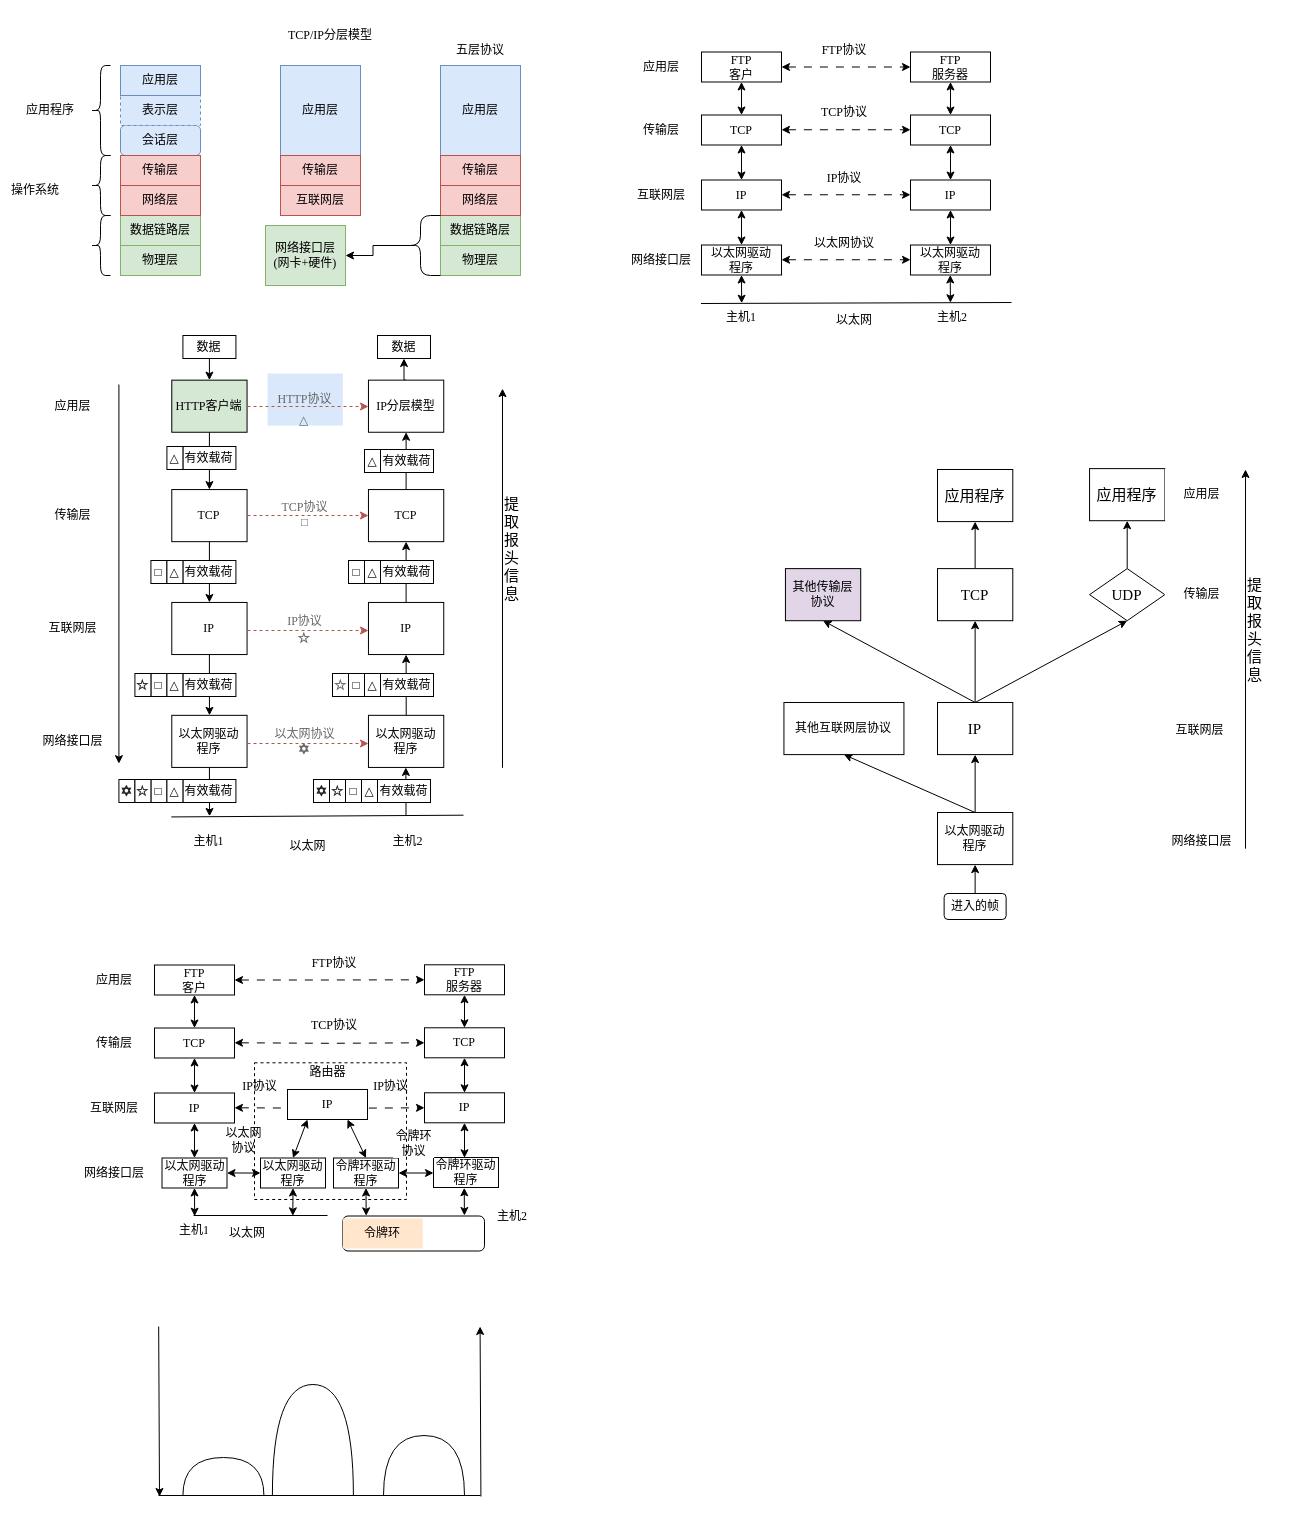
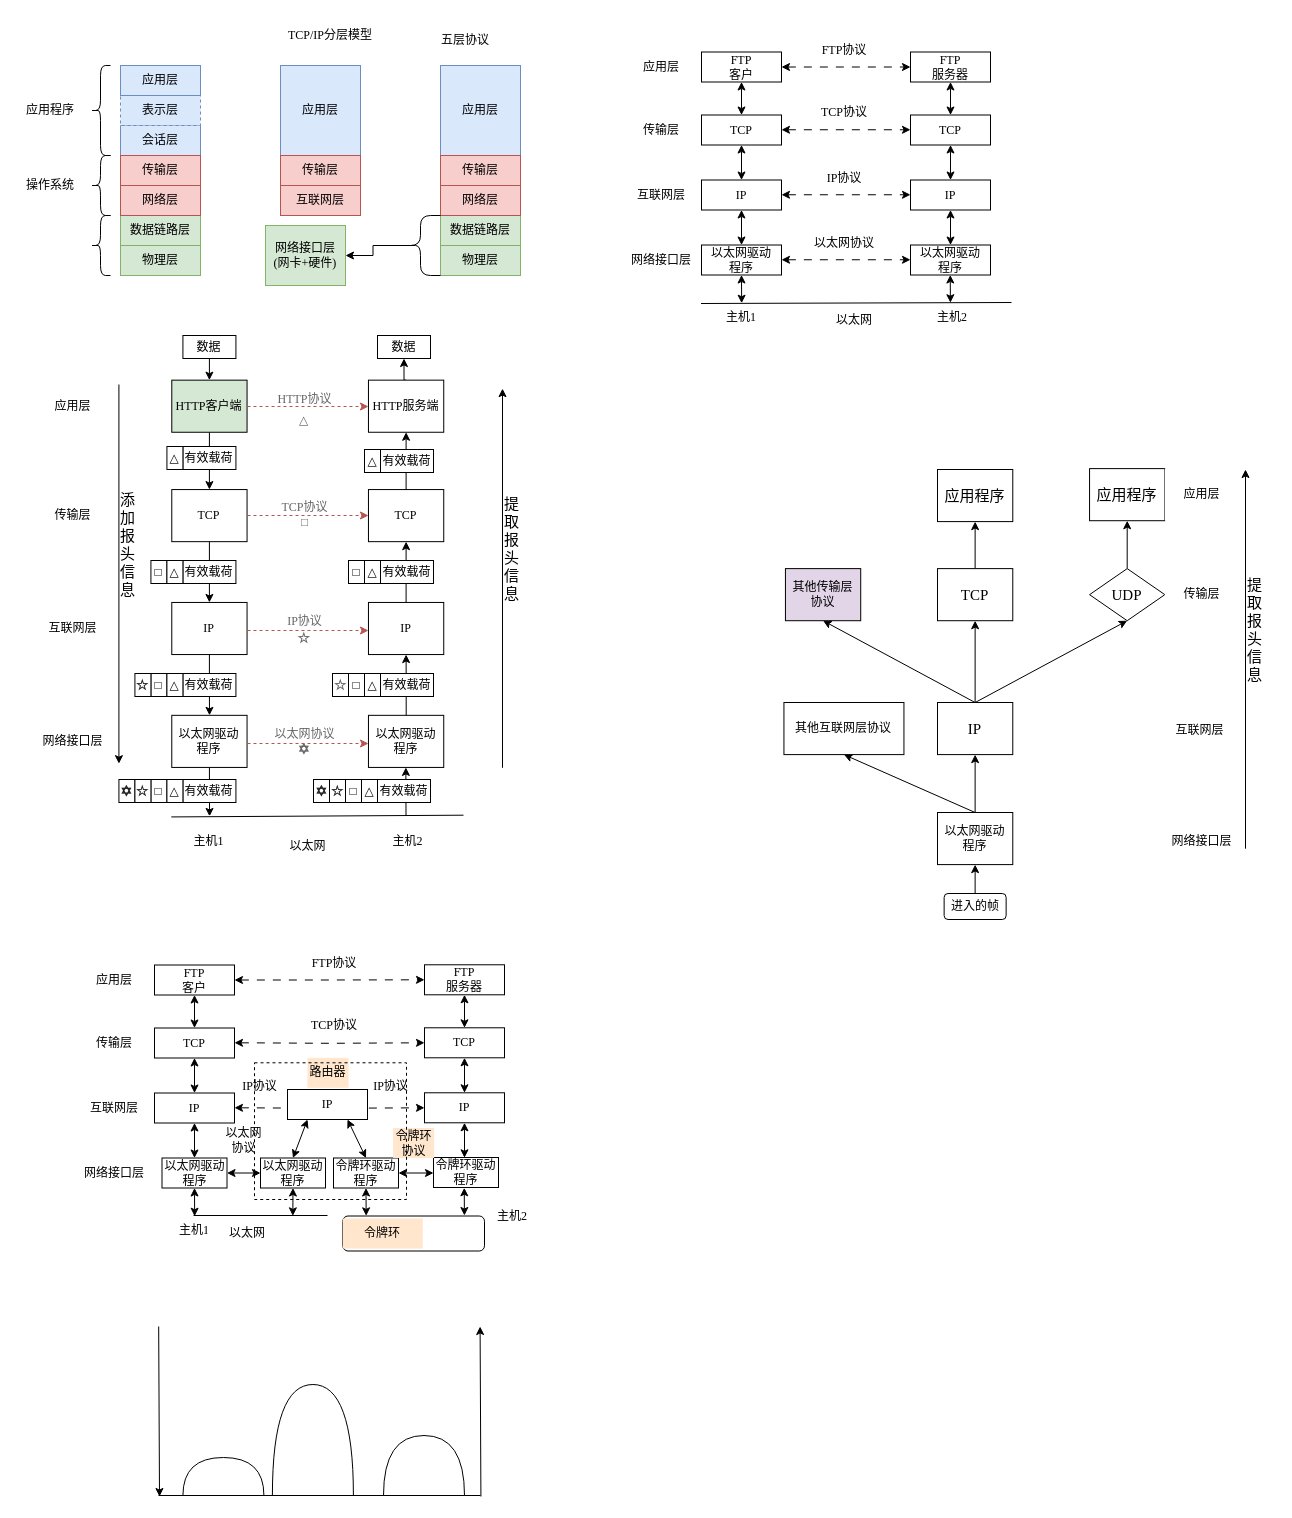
(481, 51) -> (466, 41)
(161, 141) -> (161, 141)
(36, 191) -> (51, 186)
(305, 400) -> (305, 400)
(406, 407) -> (406, 407)
none -> (127, 545)
(328, 1073) -> (328, 1073)
(414, 1143) -> (414, 1143)
